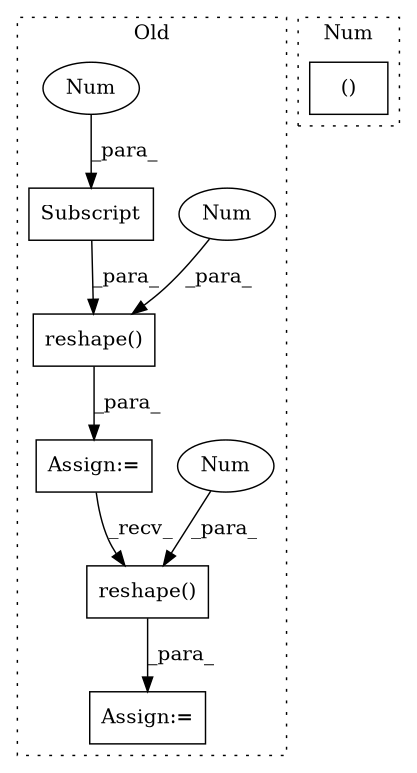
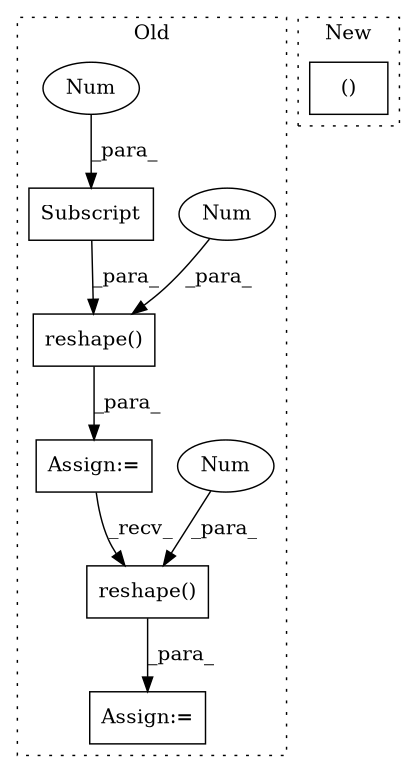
(349, 34) -> (349, 34)
